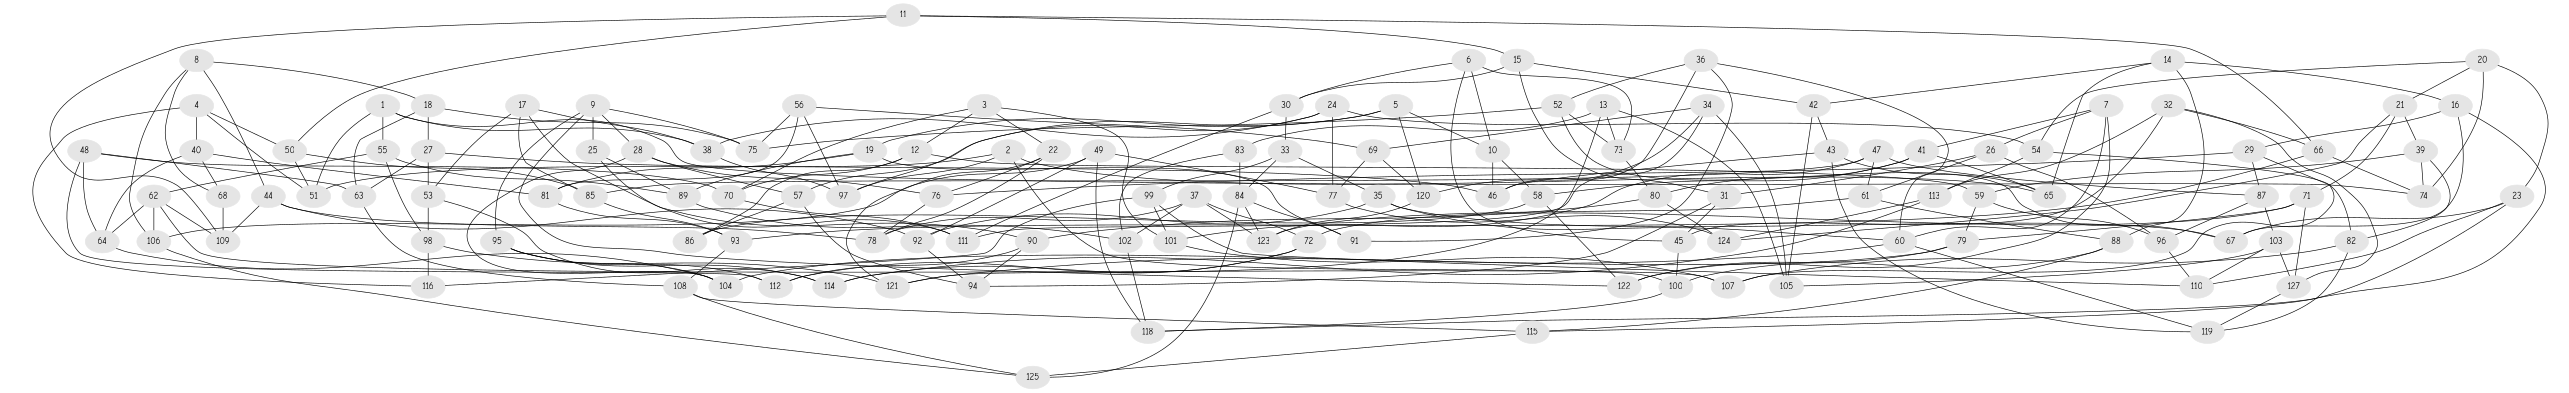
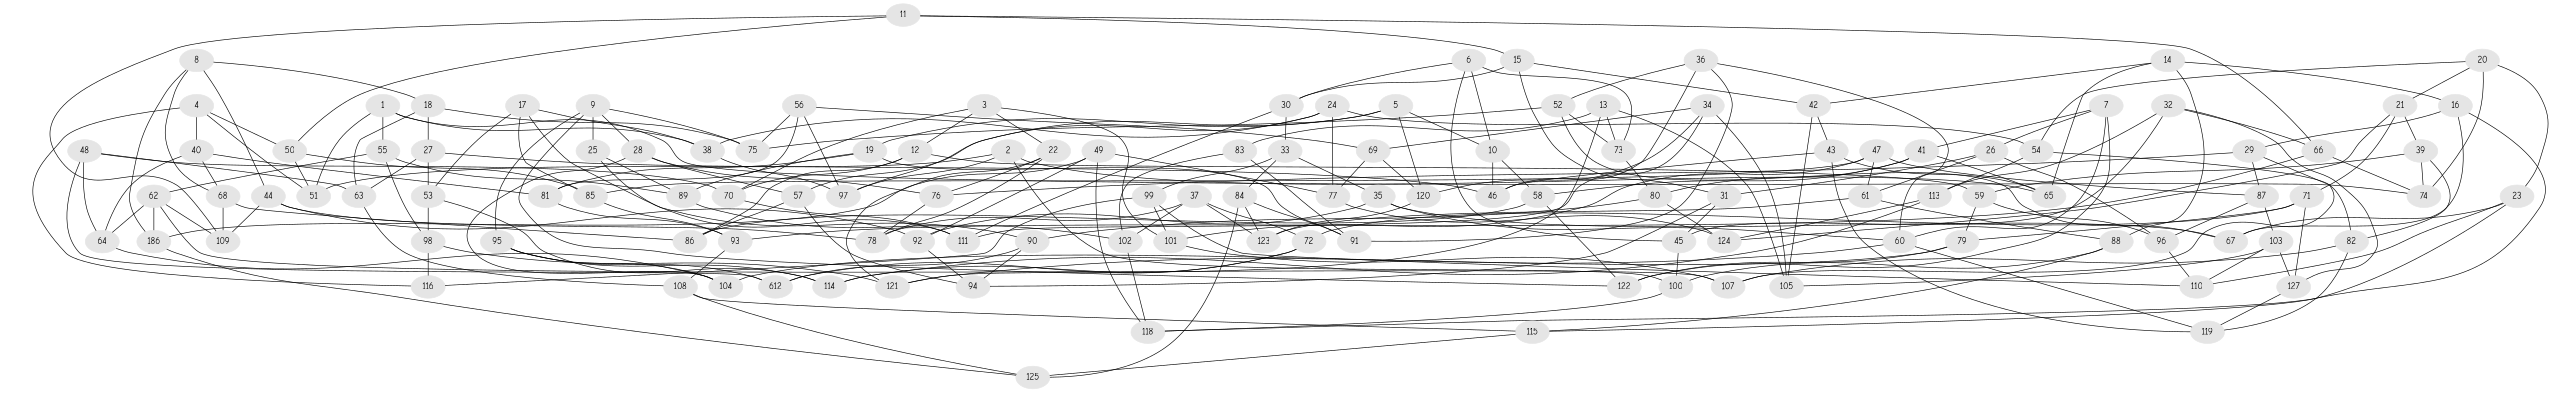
(1240, 174) -> (1297, 196)
none -> (530, 230)
(154, 242) -> (154, 242)
(776, 287) -> (776, 287)
